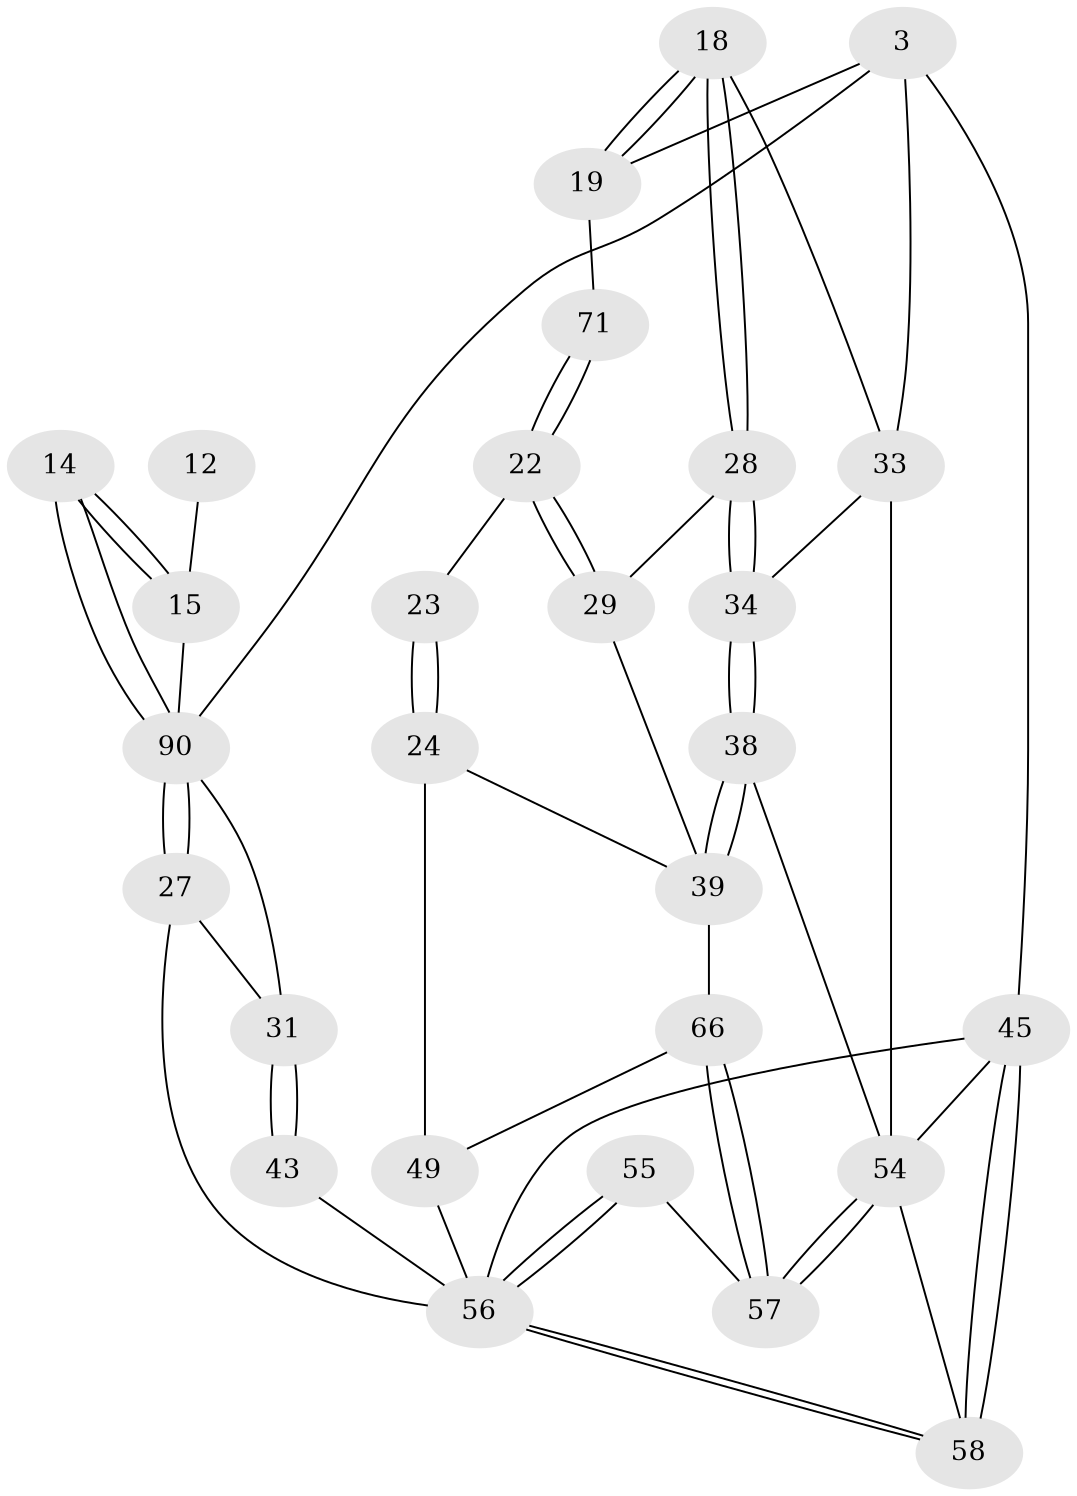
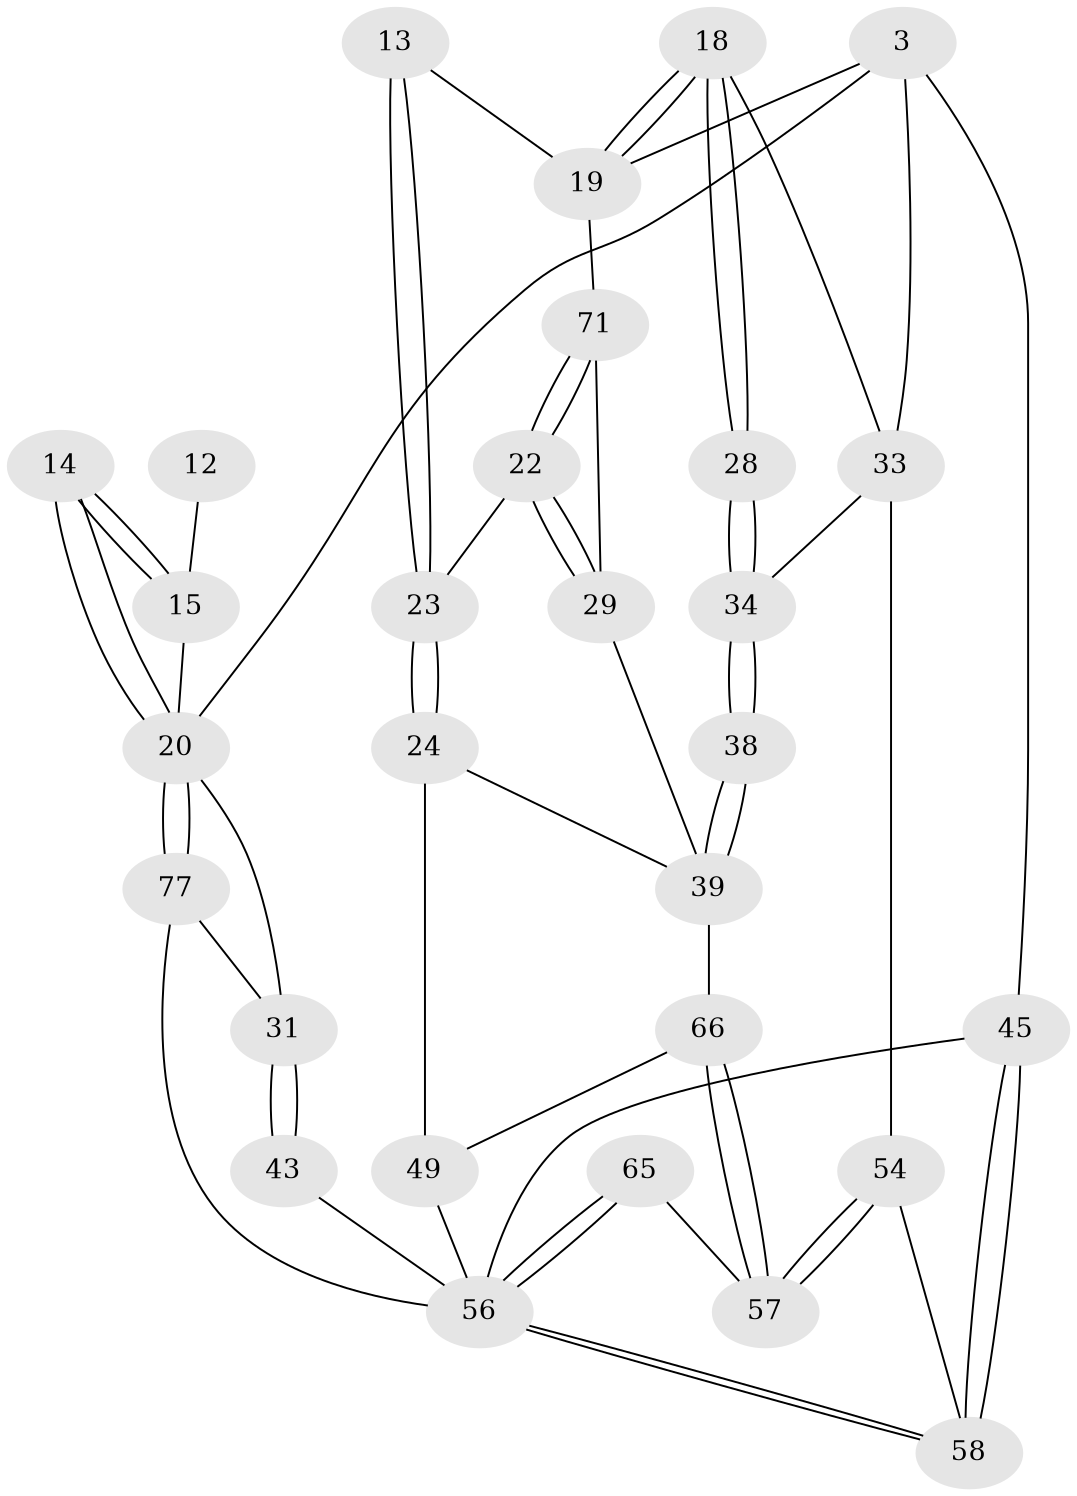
none -> (396, 43)
(672, 536) -> (598, 466)
(176, 748) -> (176, 748)
(176, 889) -> (176, 889)
(817, 959) -> none
(954, 1101) -> none
(640, 1171) -> (640, 1171)
